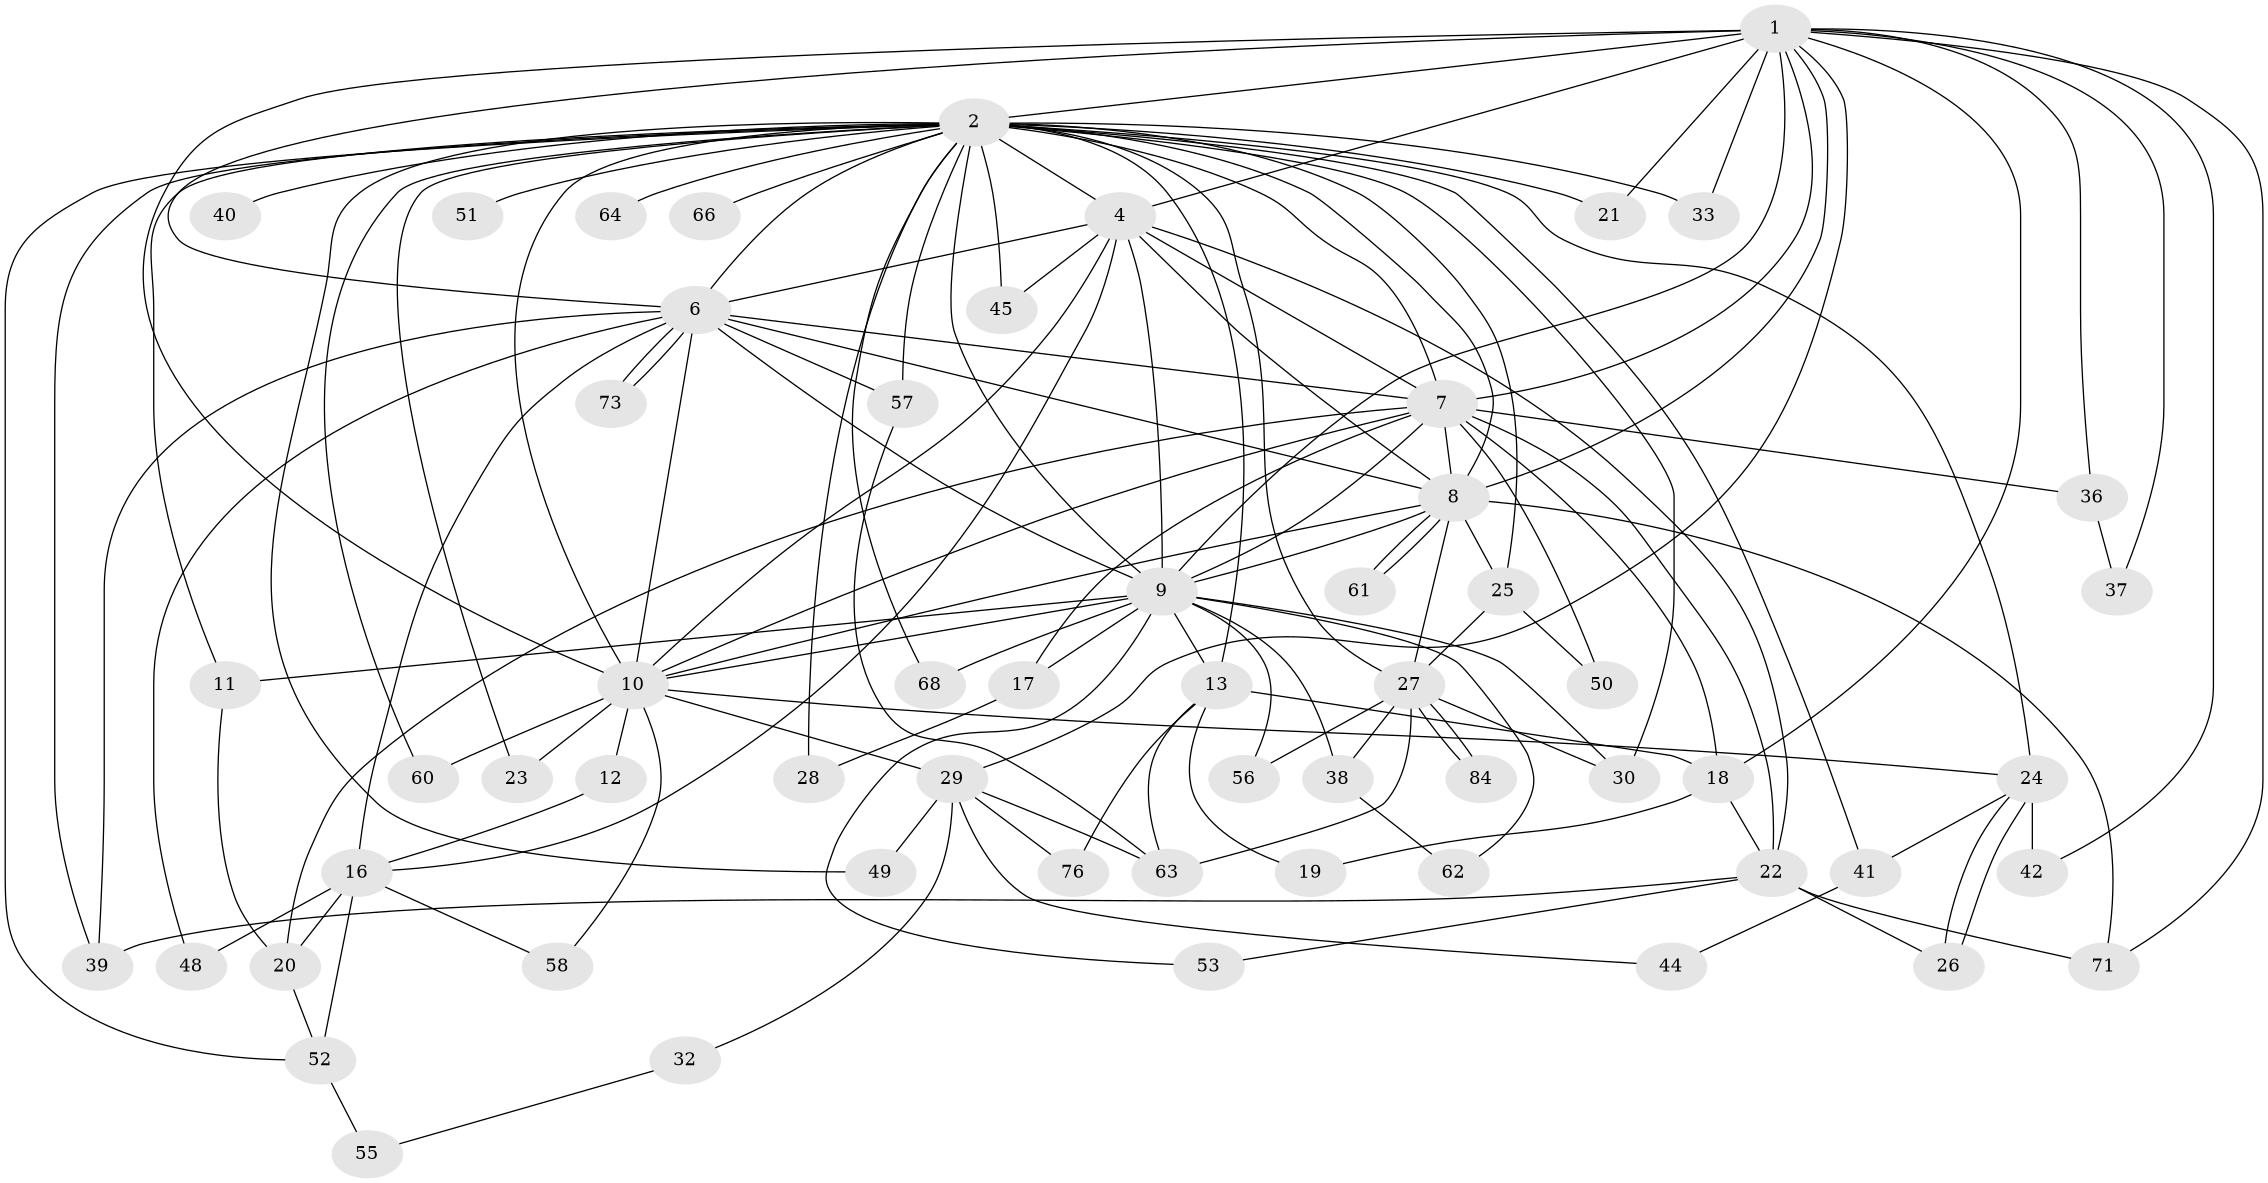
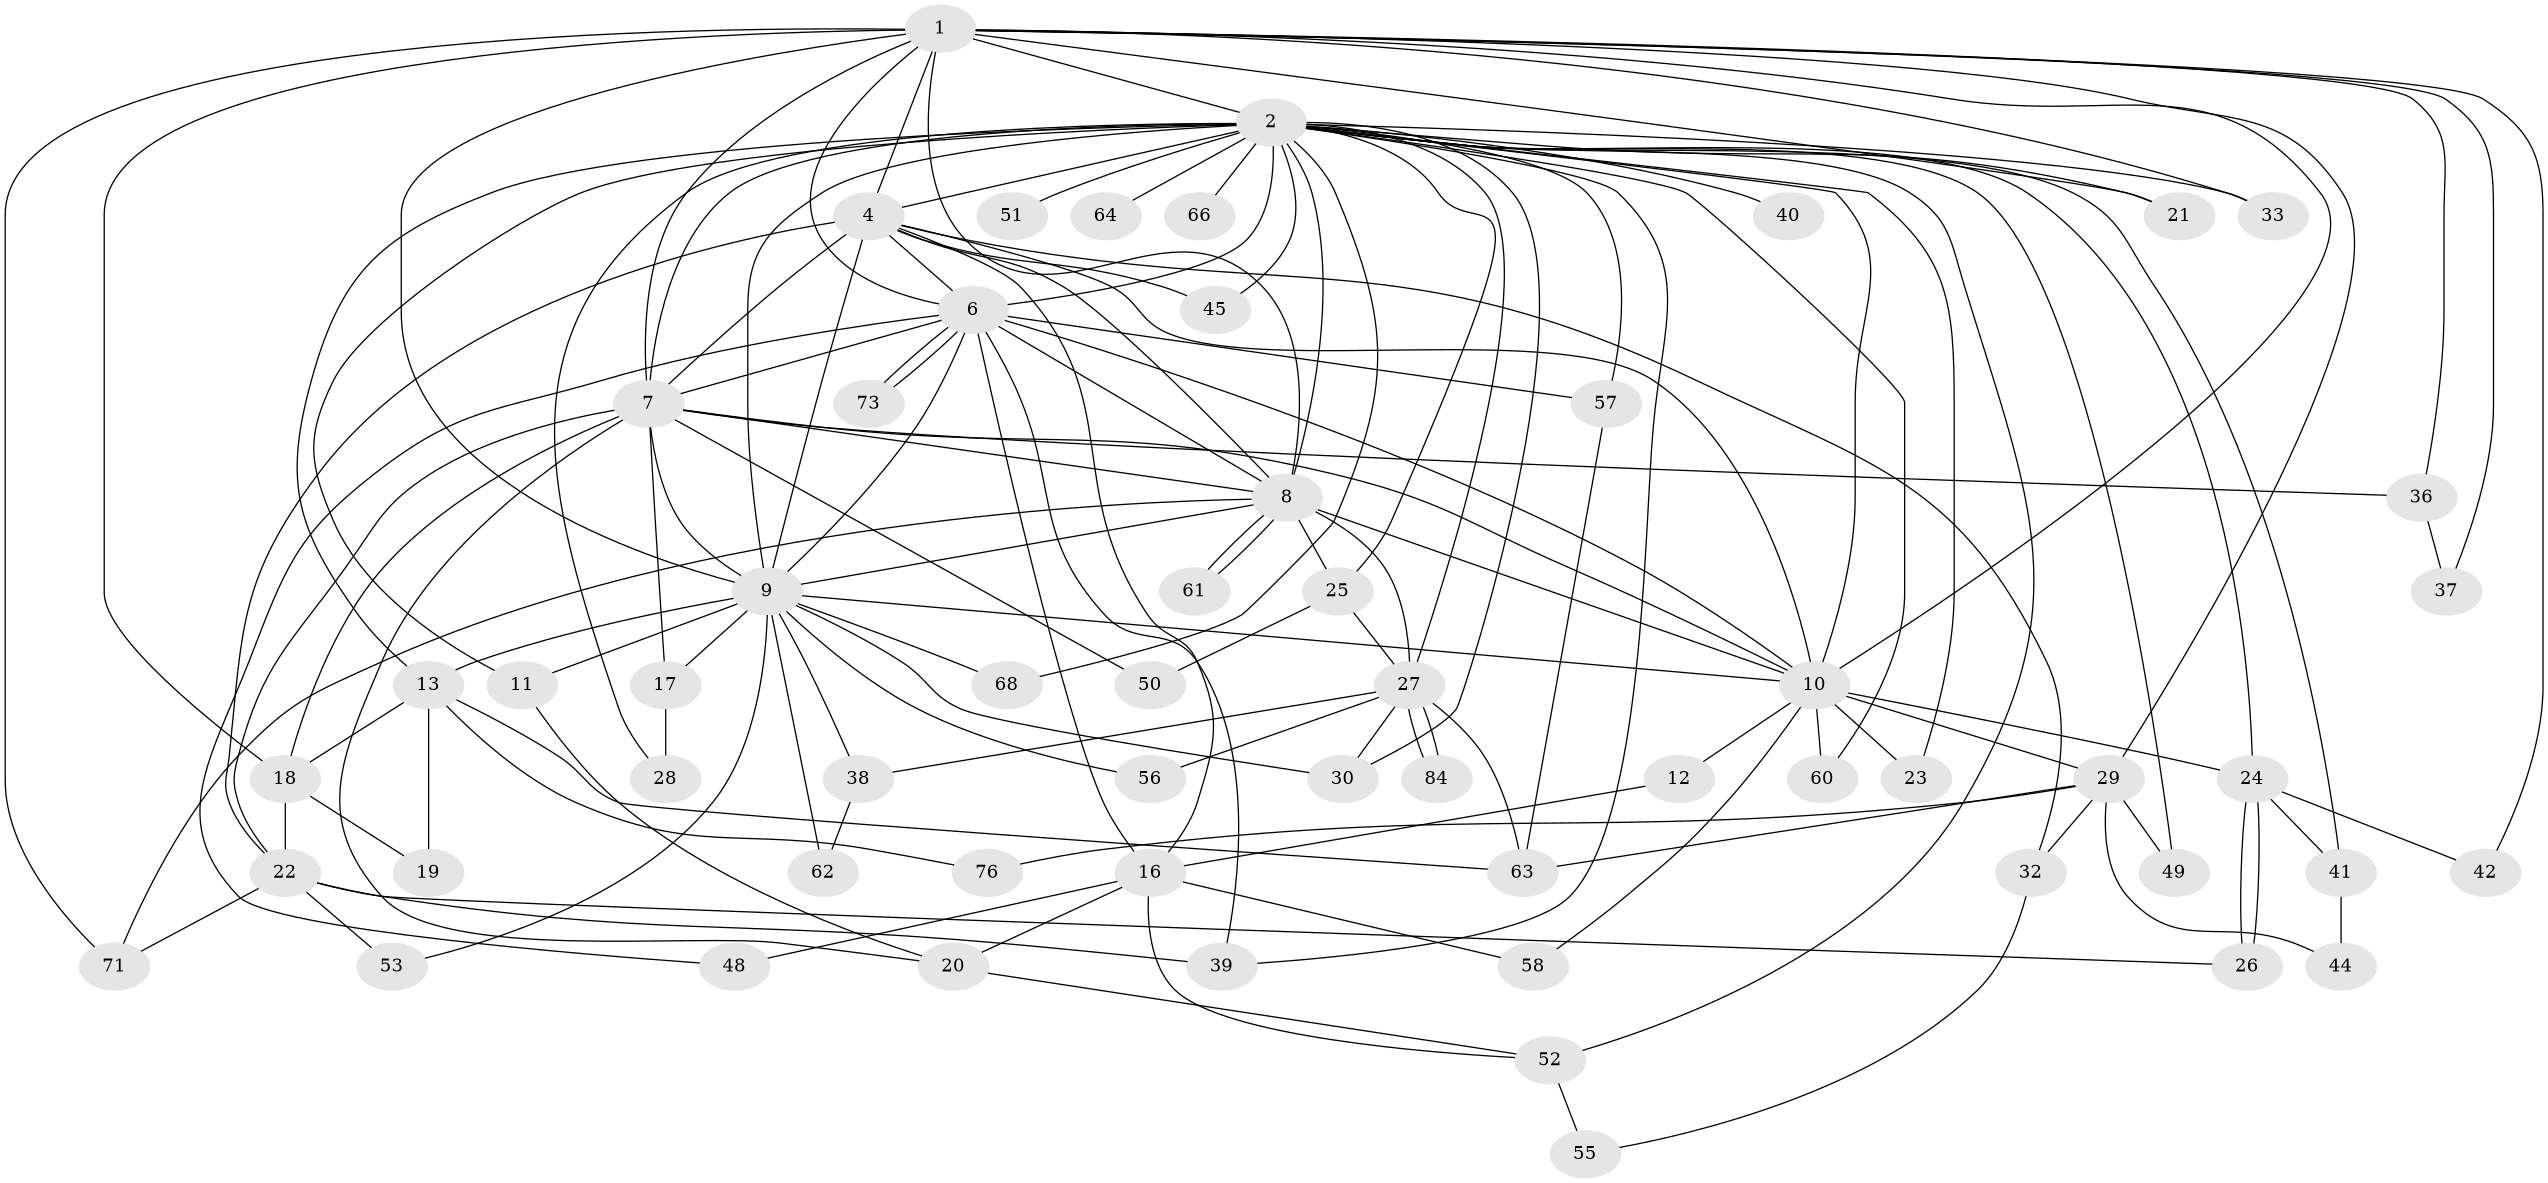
none -> (1589, 335)
